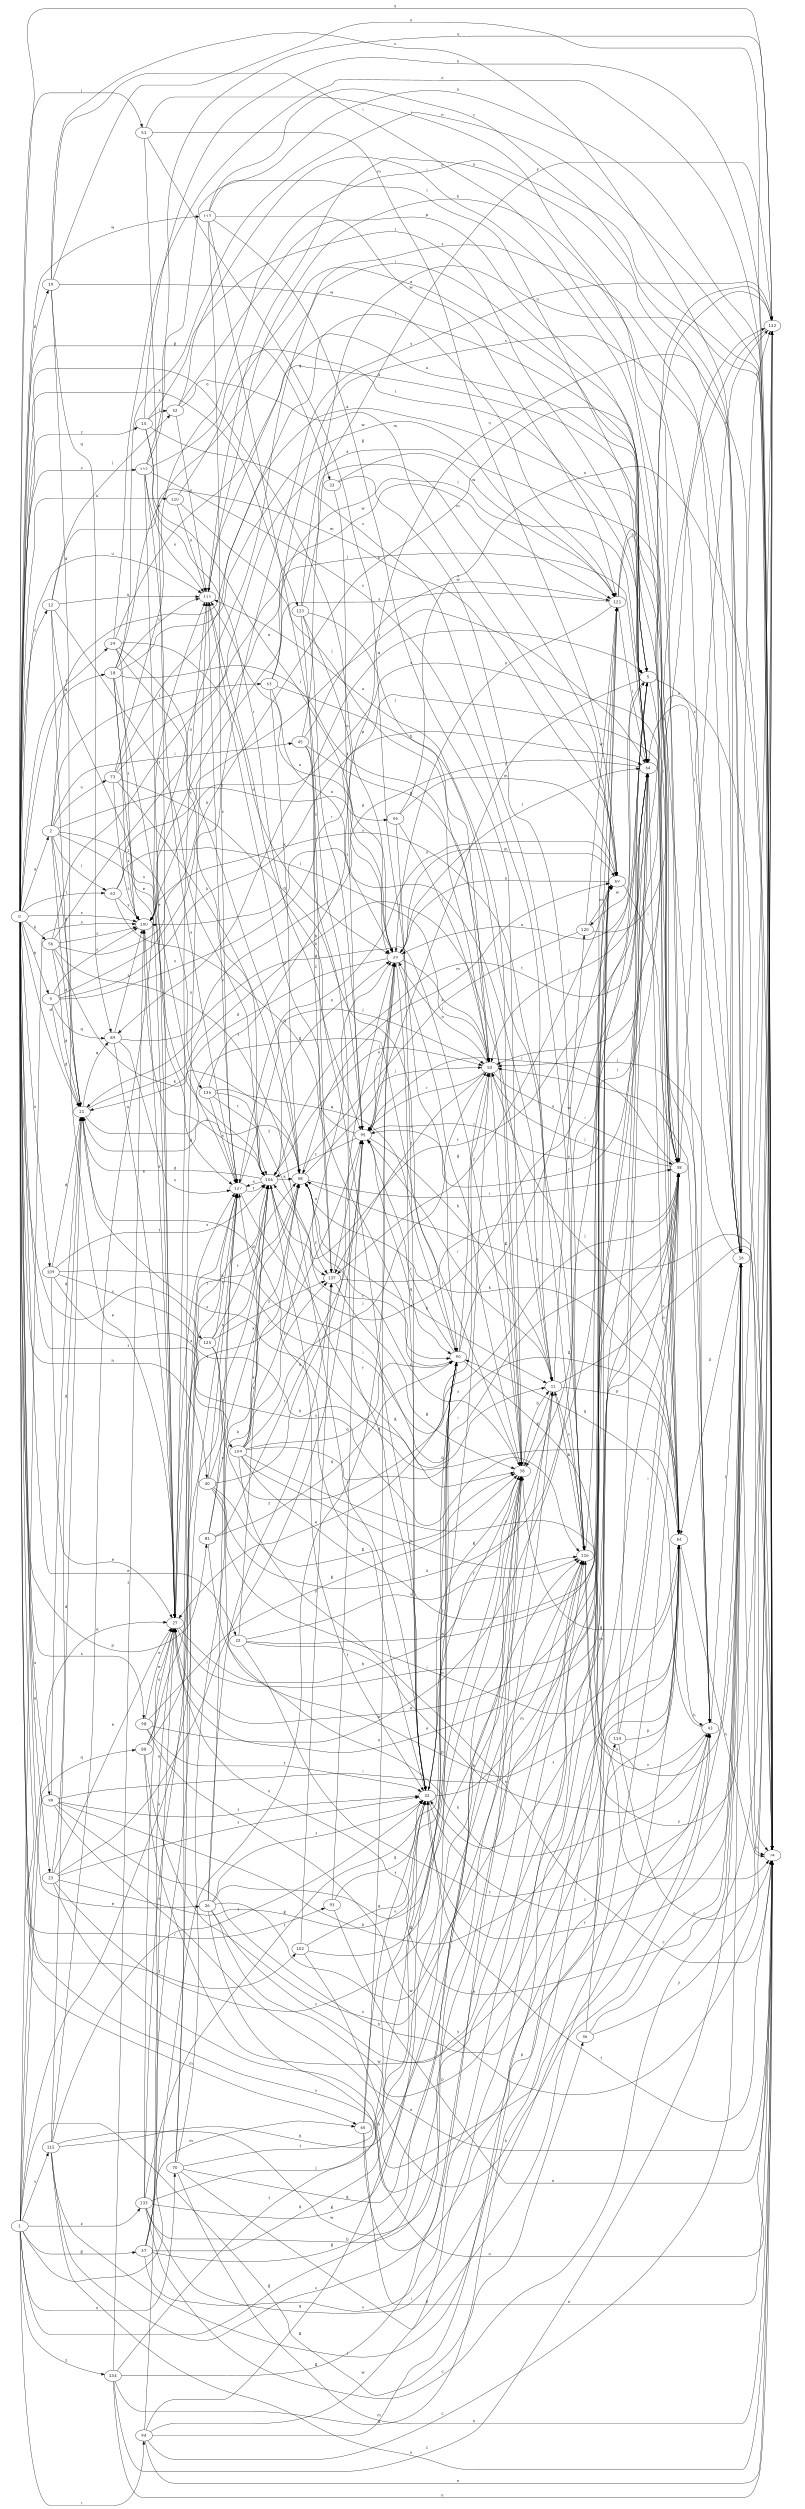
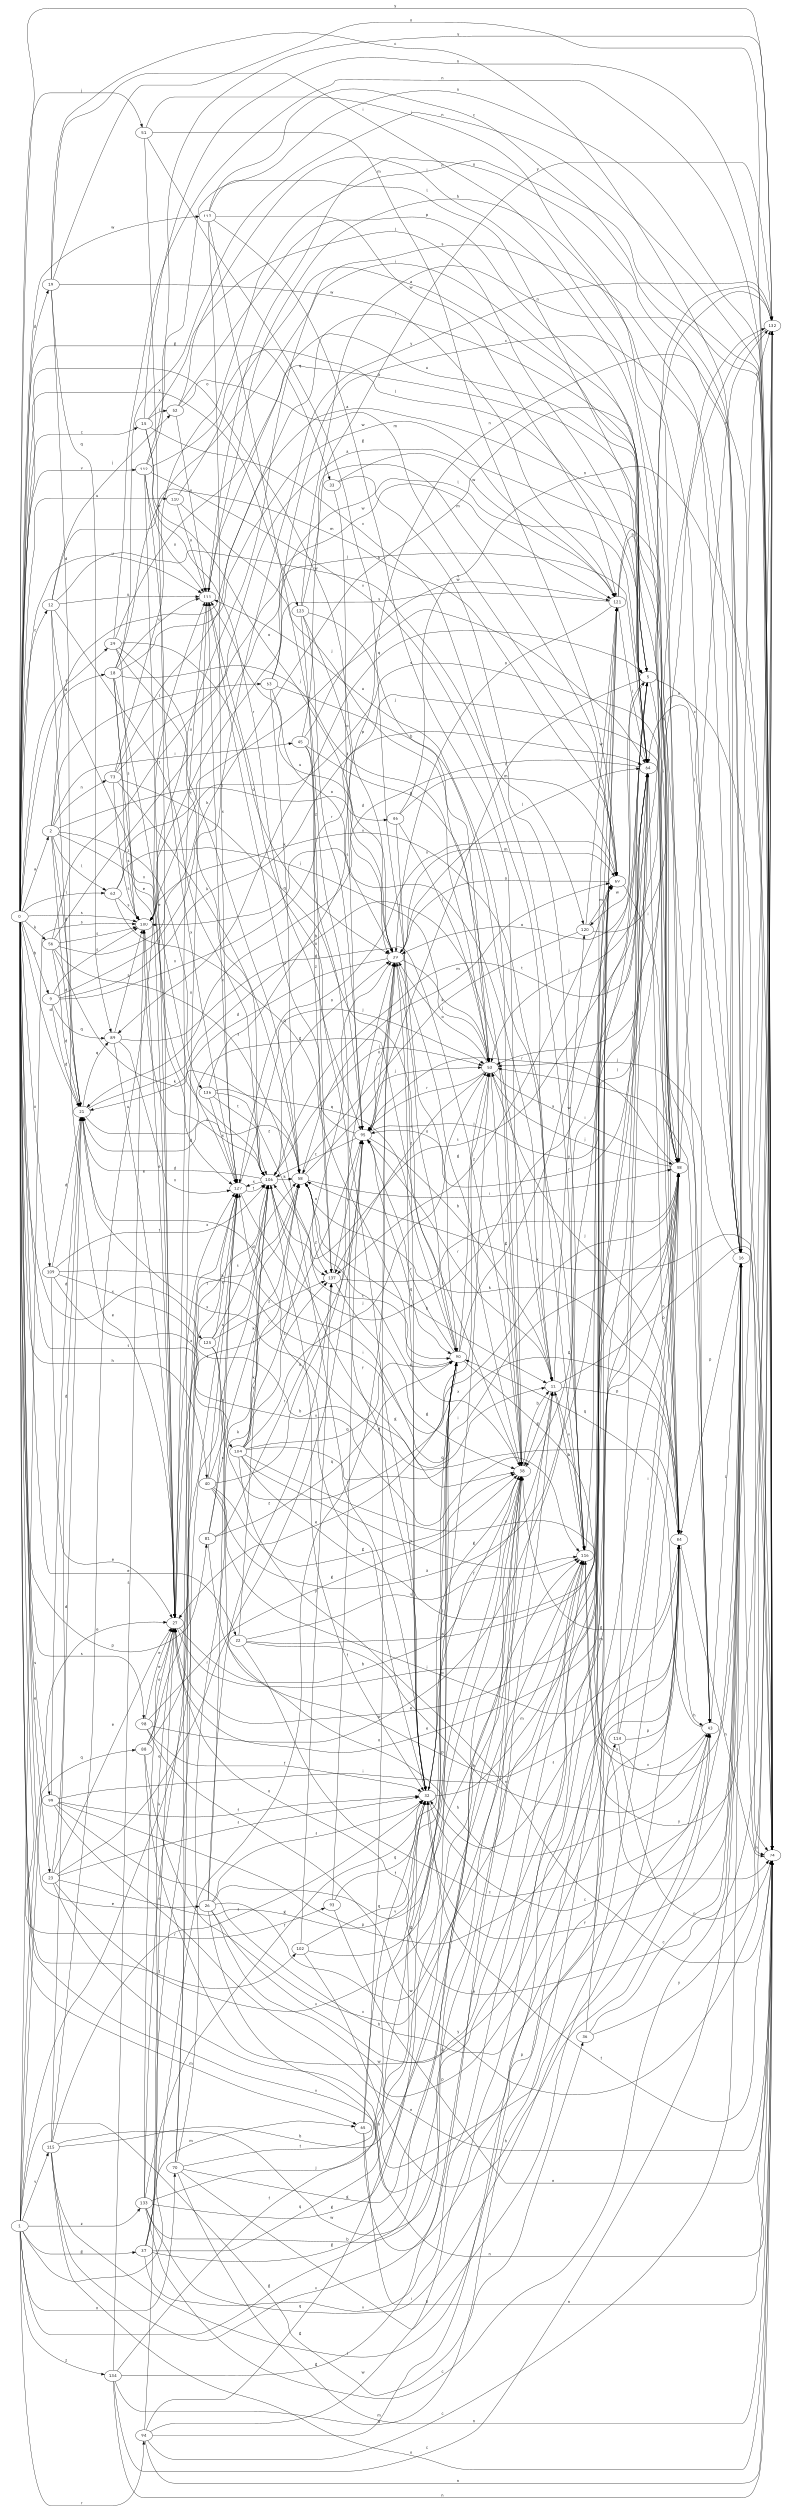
none -> (380, 590)
none -> (423, 1159)
(443, 2050) -> (443, 2050)
